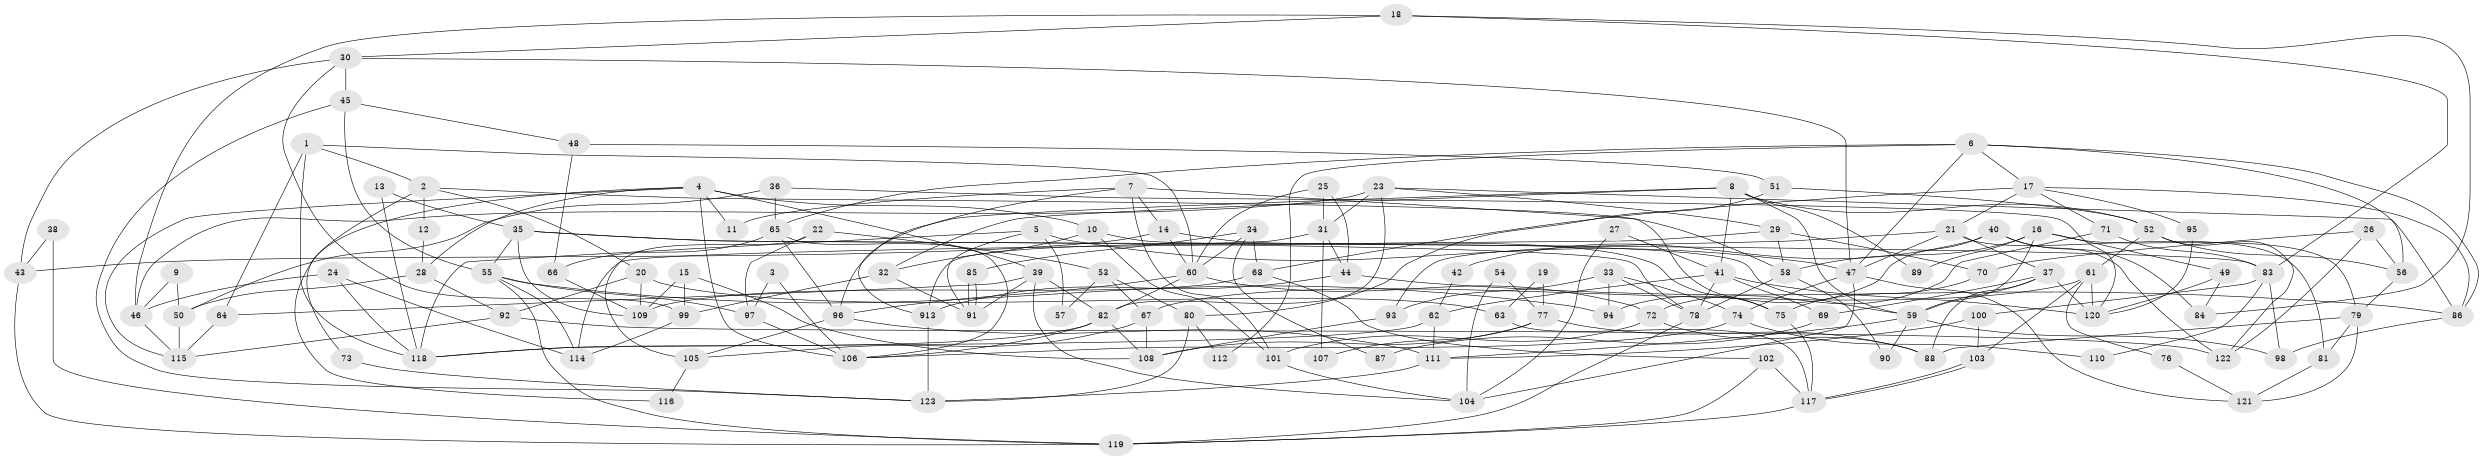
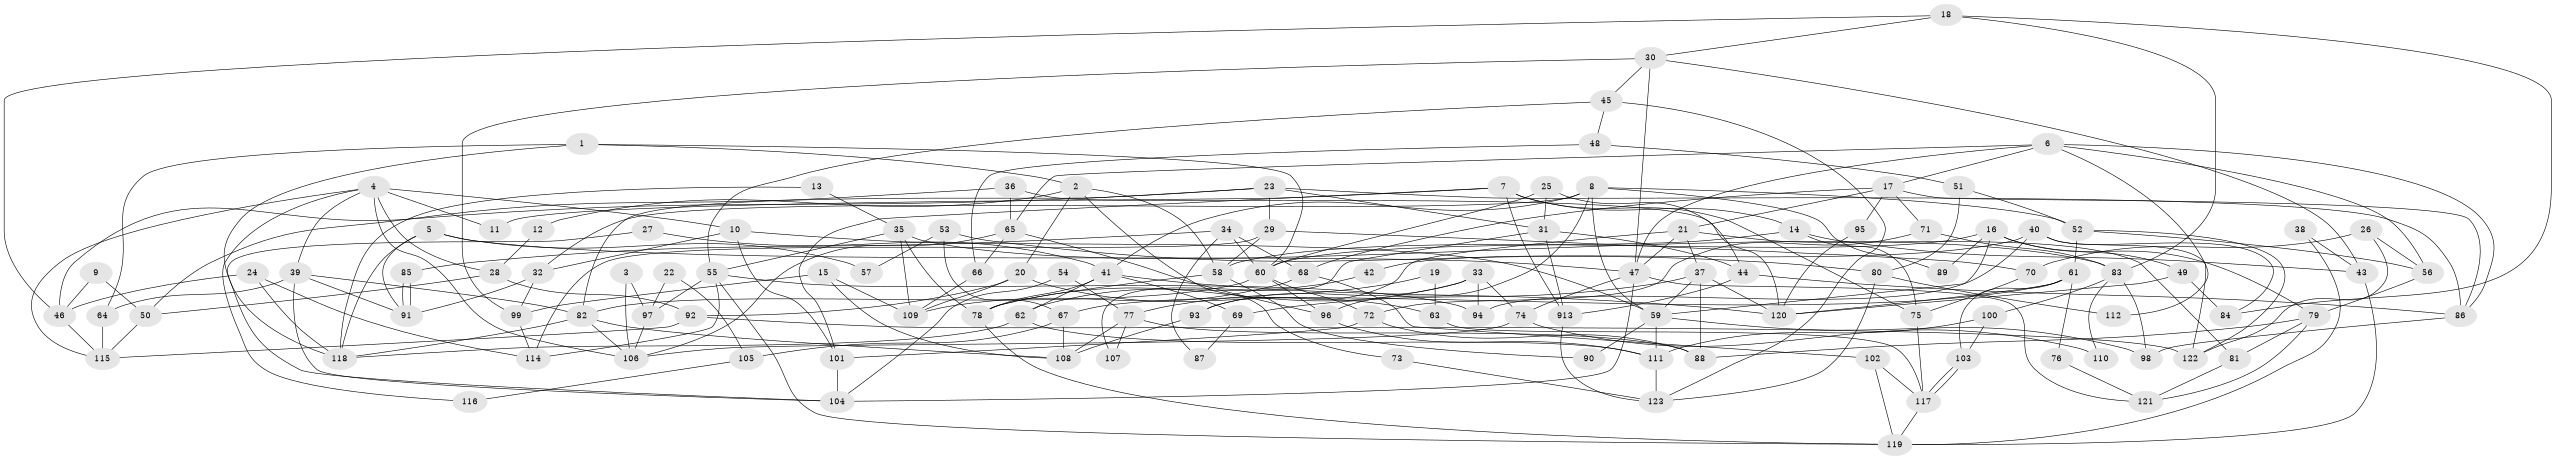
(1013, 254) -> none
(765, 337) -> none
